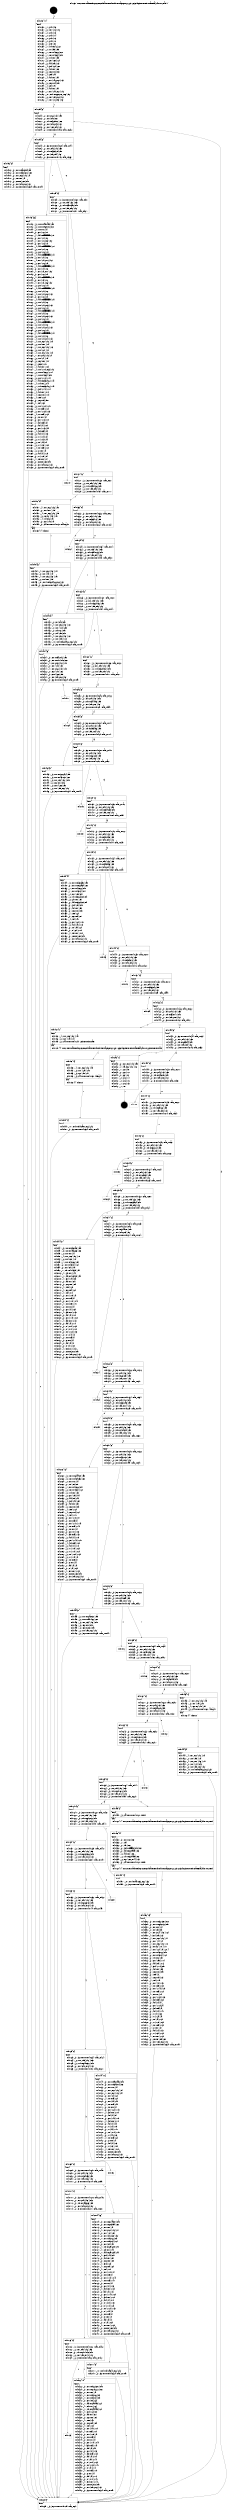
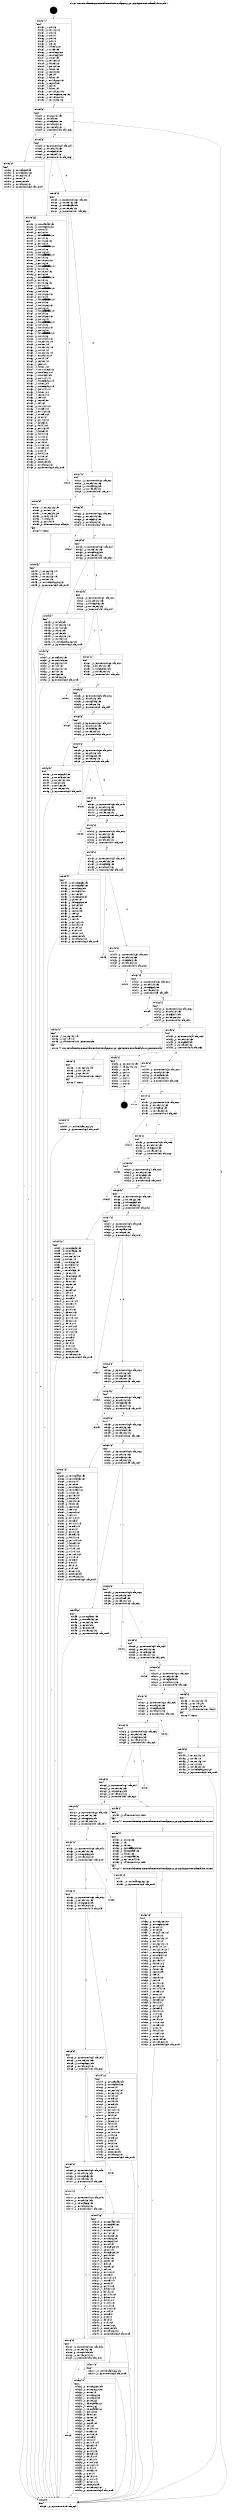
(64, 689) -> (76, 685)
none -> (128, 1145)
